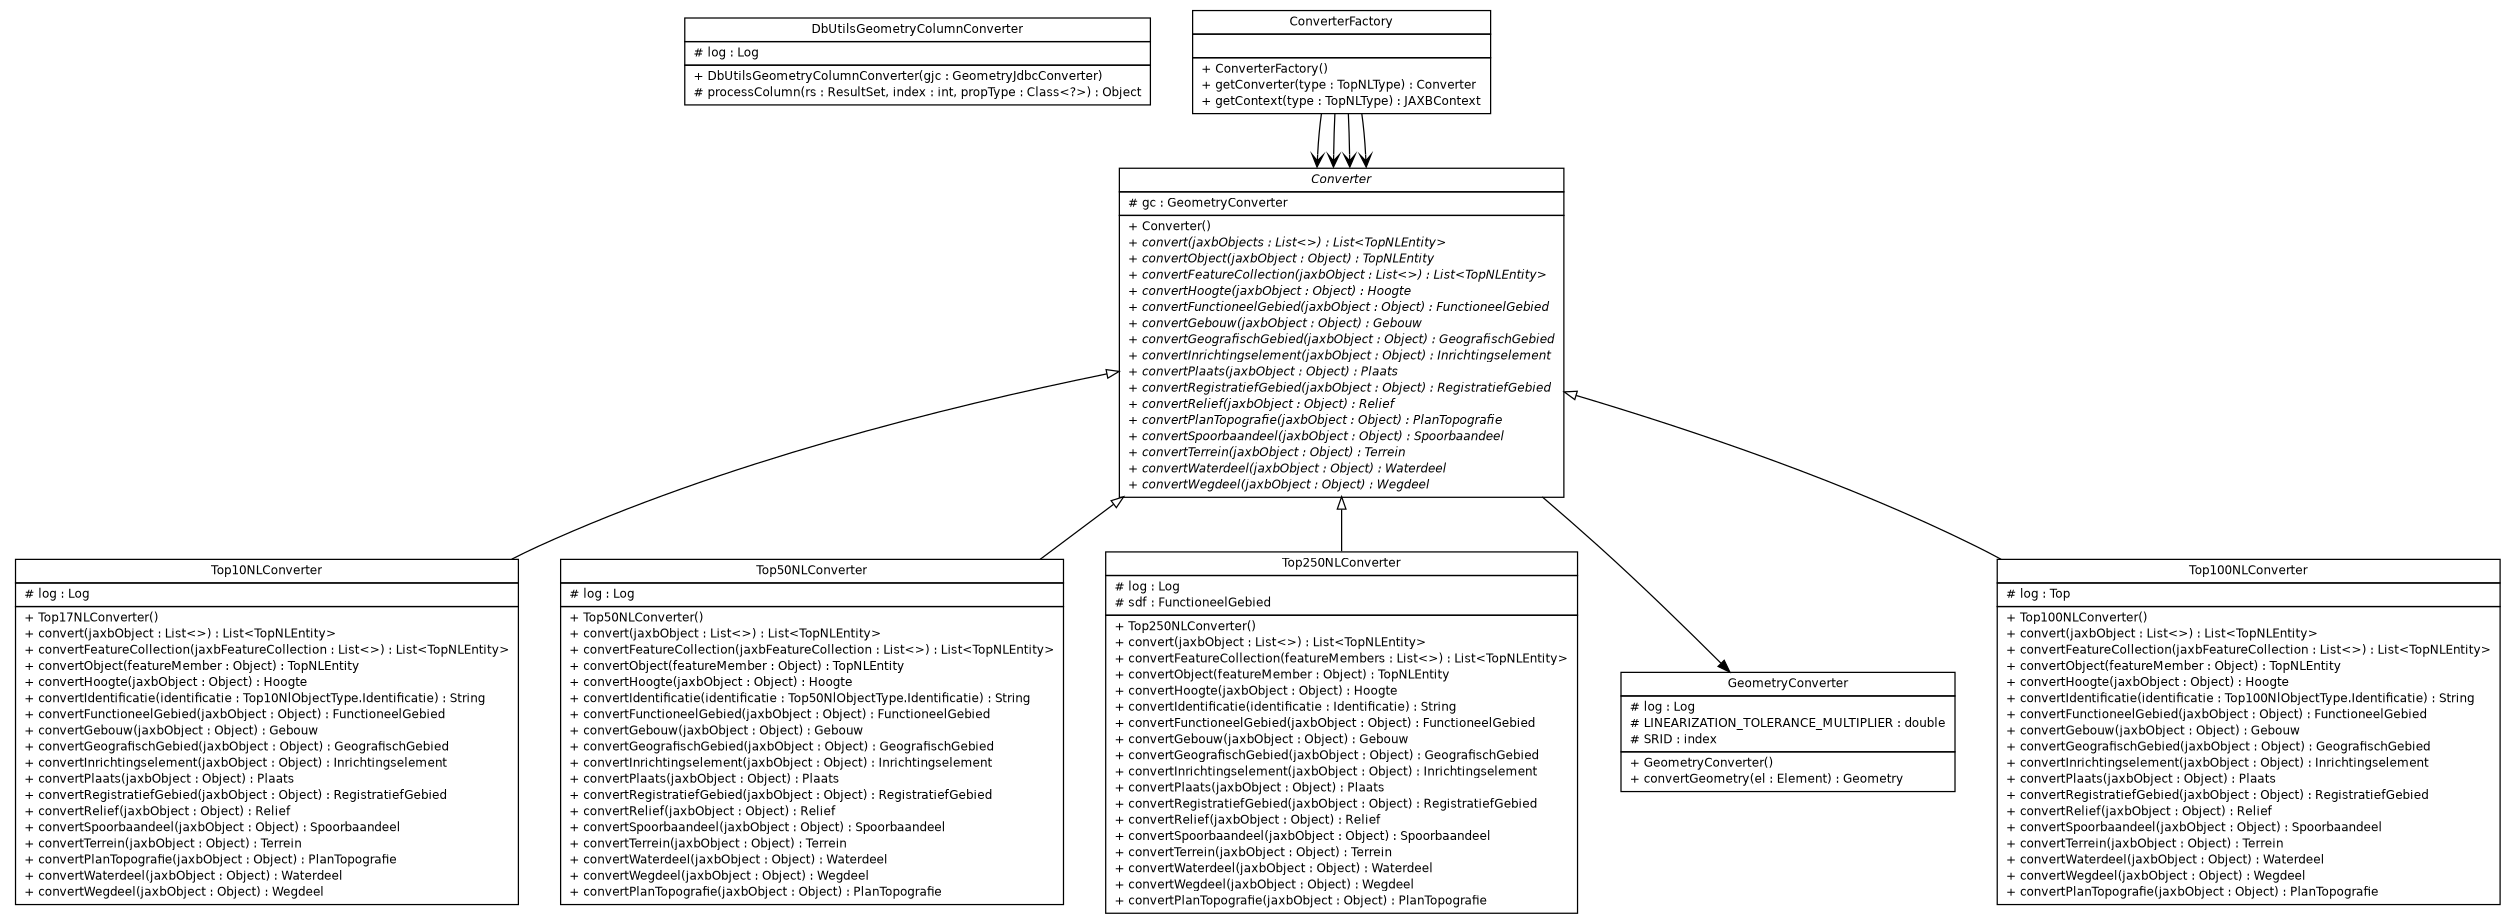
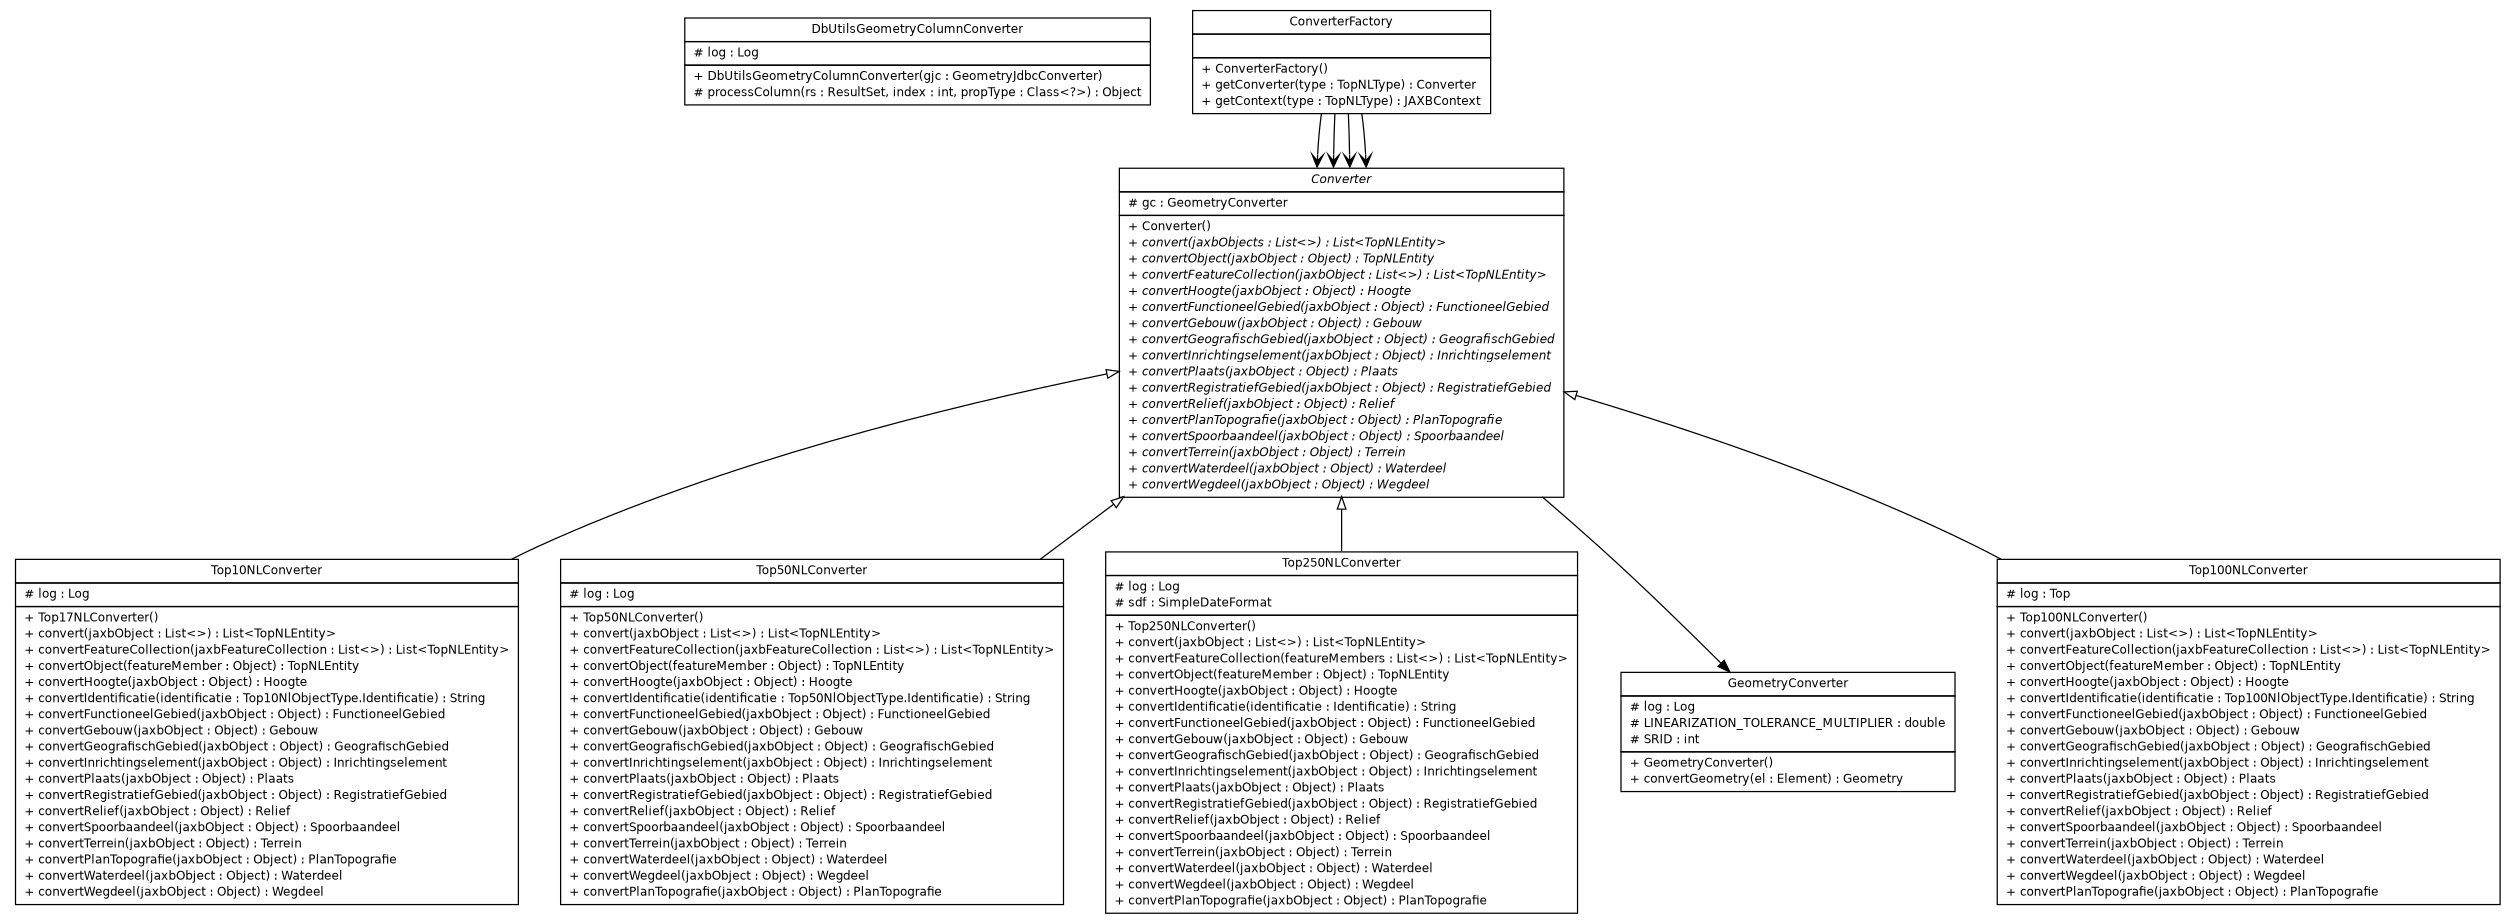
(1193, 603) -> (1193, 603)
(1674, 739) -> (1665, 739)
